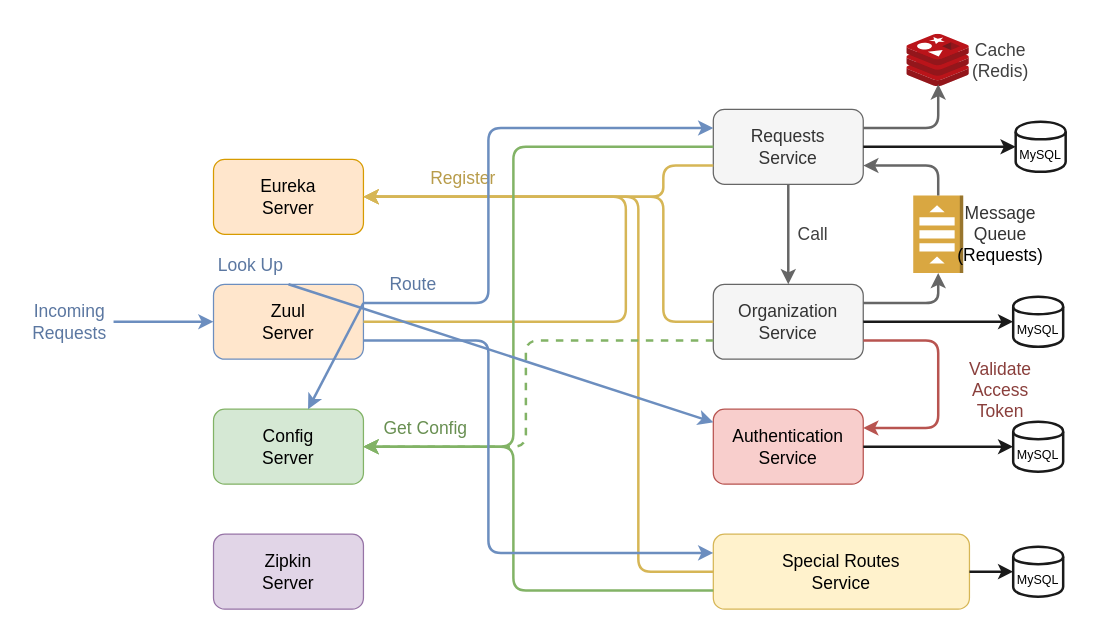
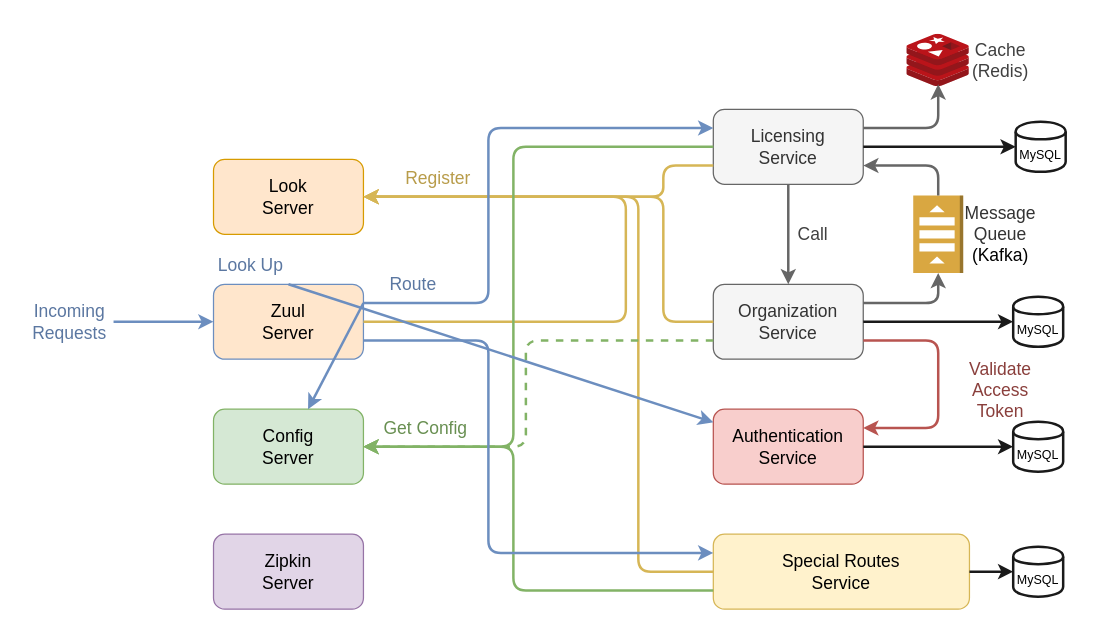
(788, 147) -> (788, 147)
(463, 178) -> (438, 178)
(288, 197) -> (288, 197)
(1001, 234) -> (1001, 234)
